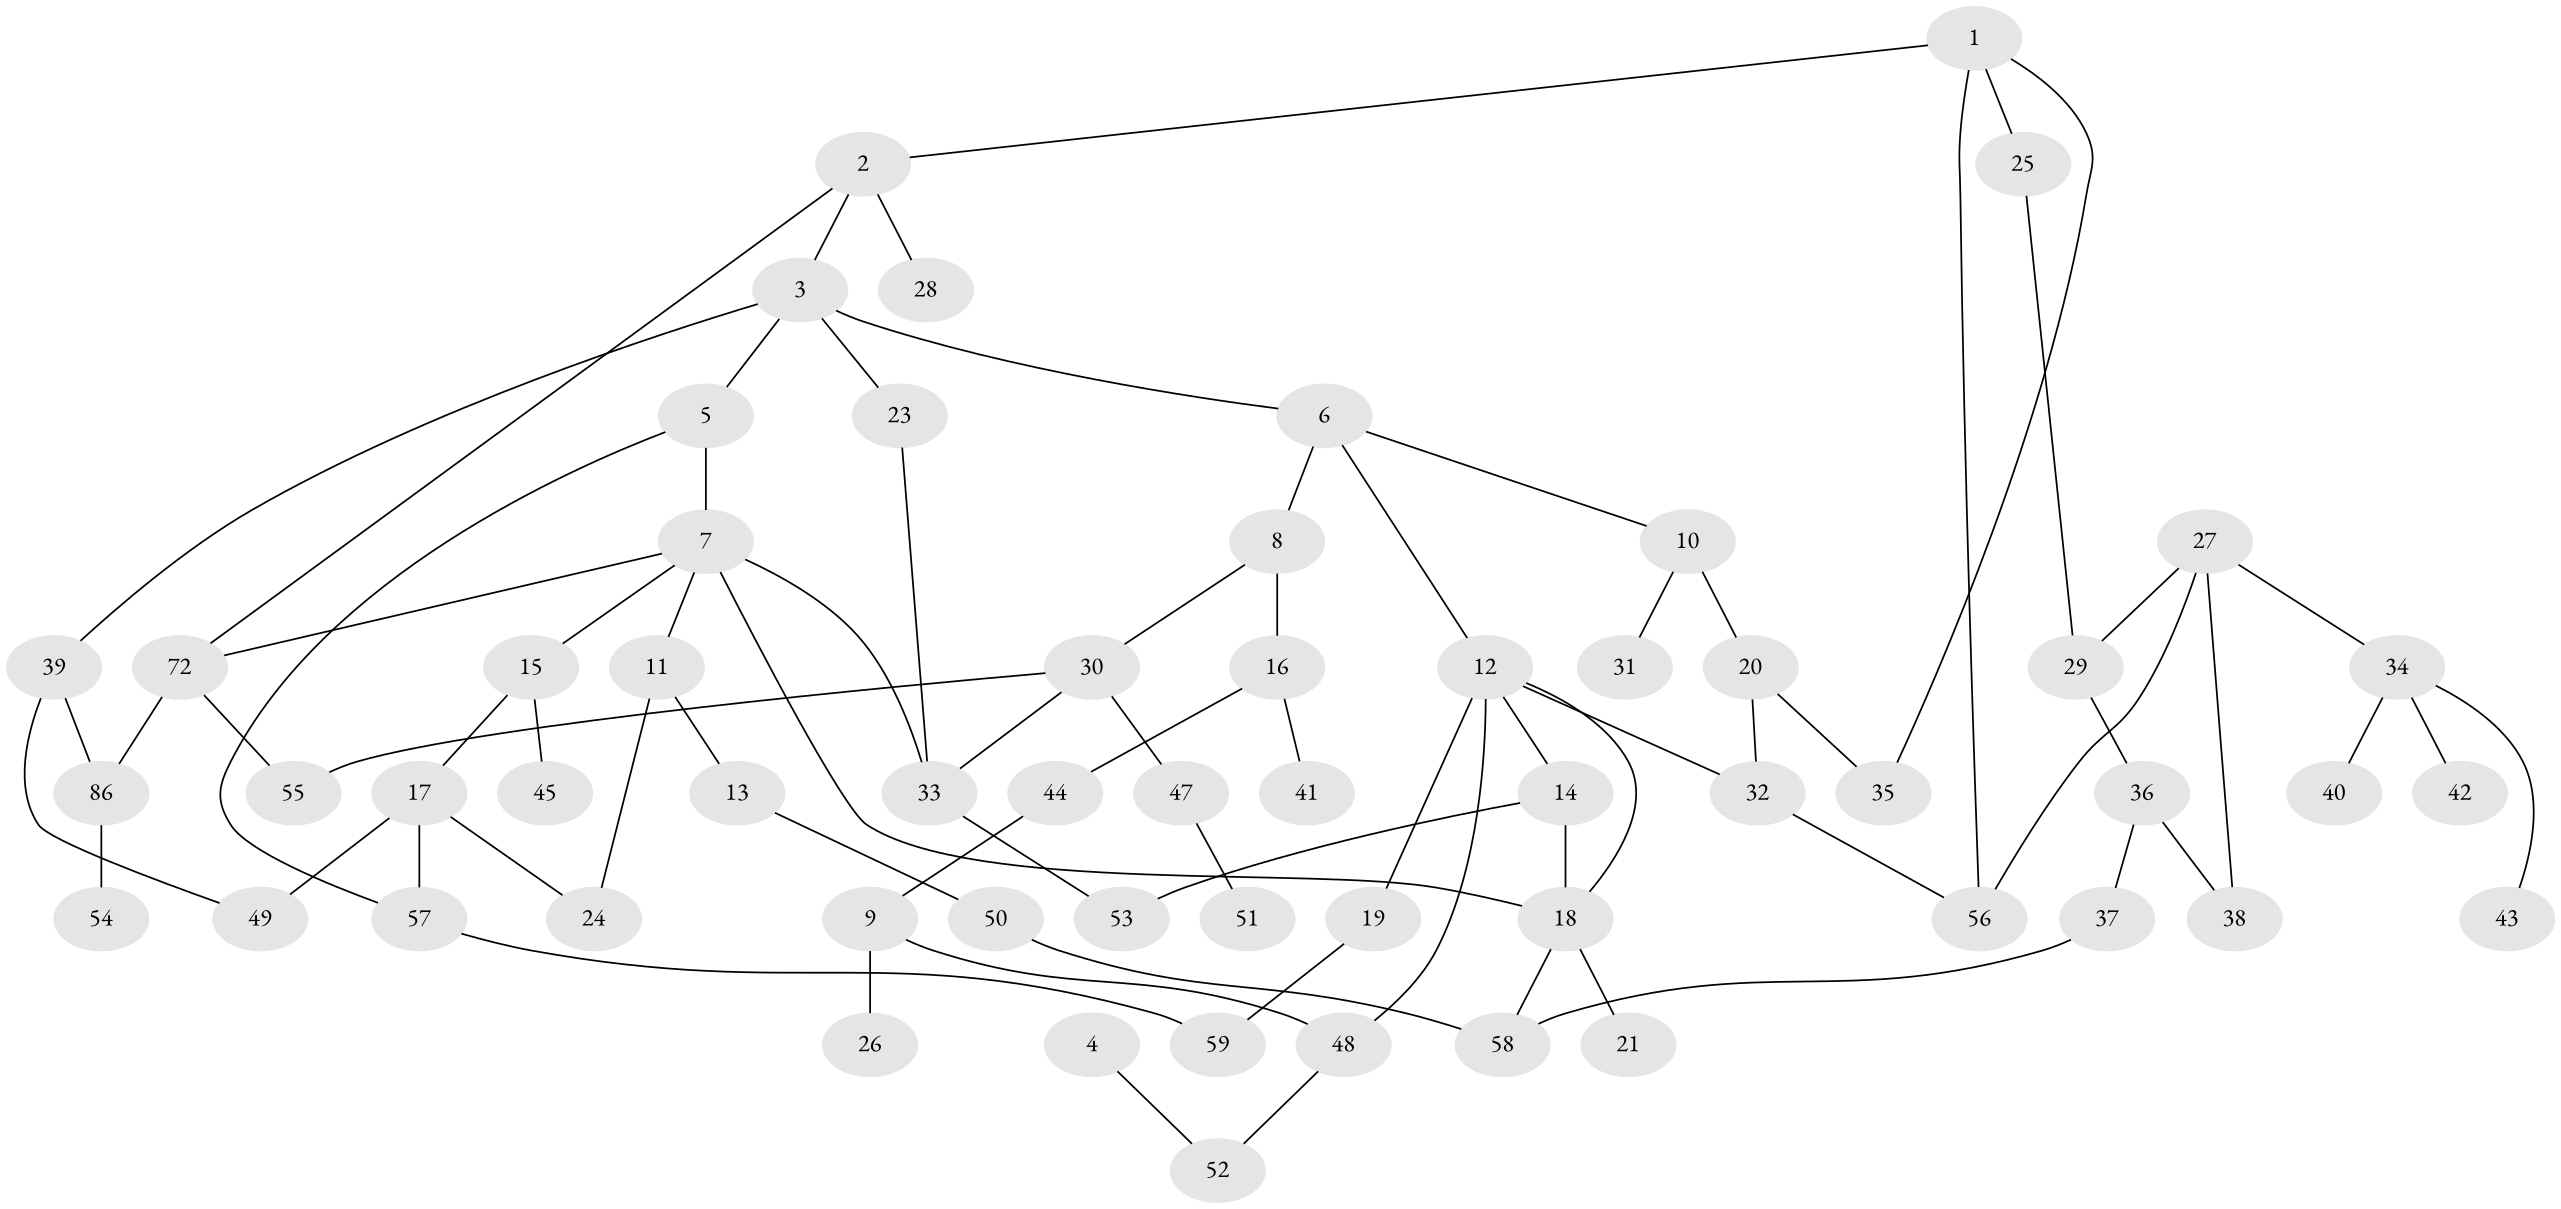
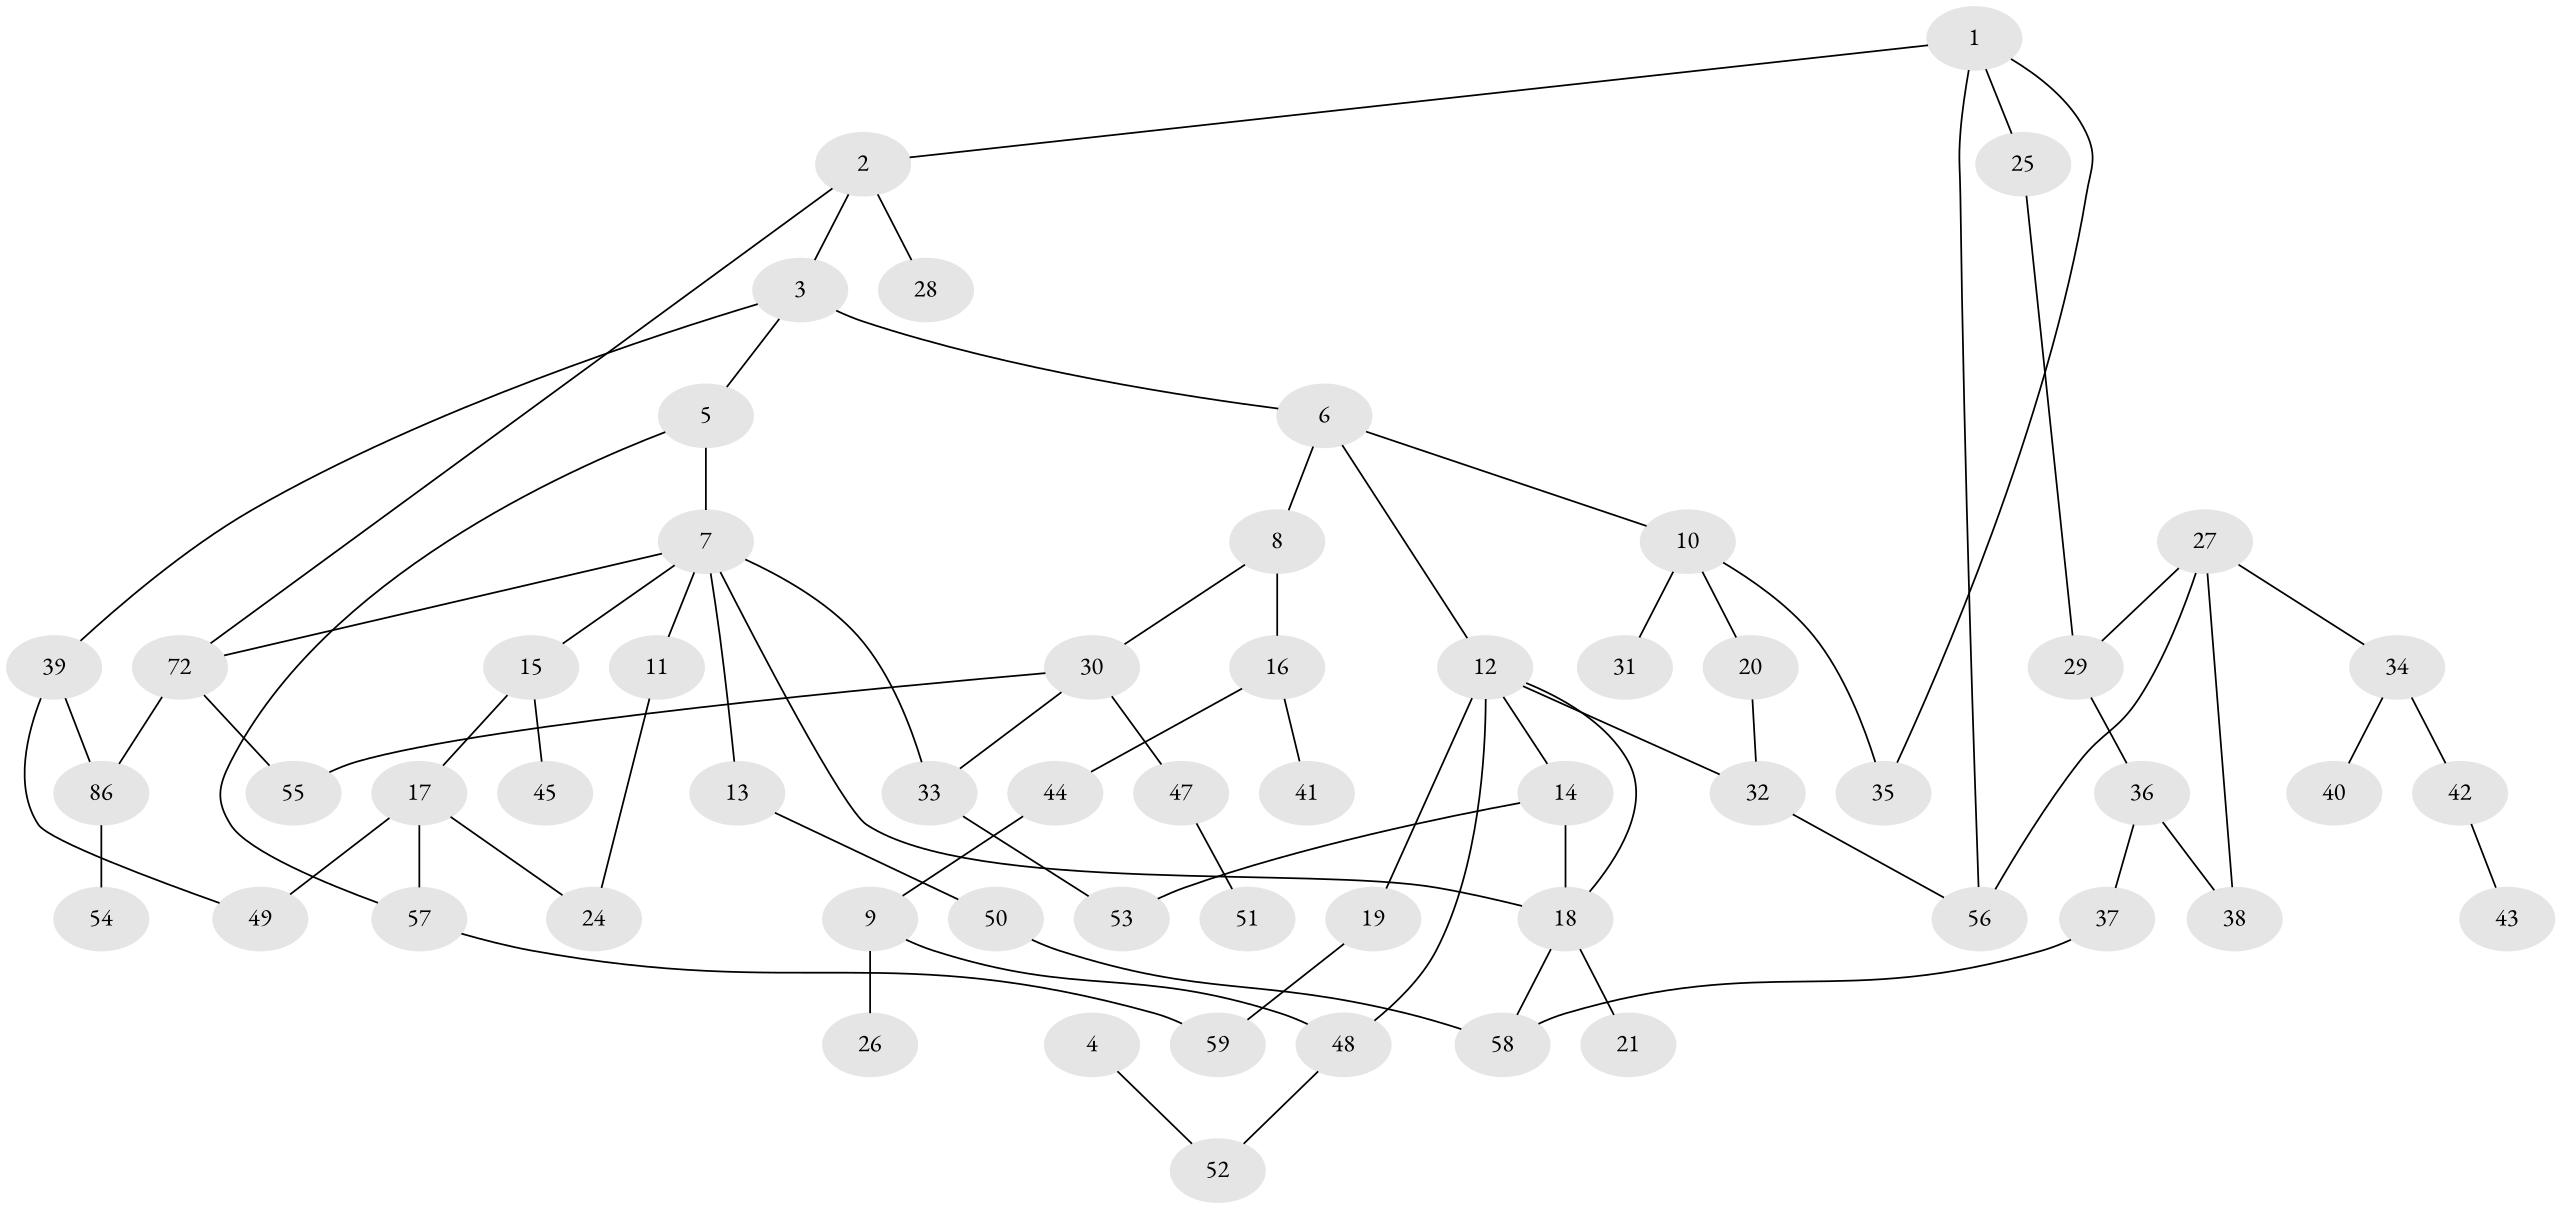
(900, 416) -> none
(697, 730) -> (724, 667)
(1817, 730) -> (1821, 646)
(2525, 767) -> (2484, 856)
